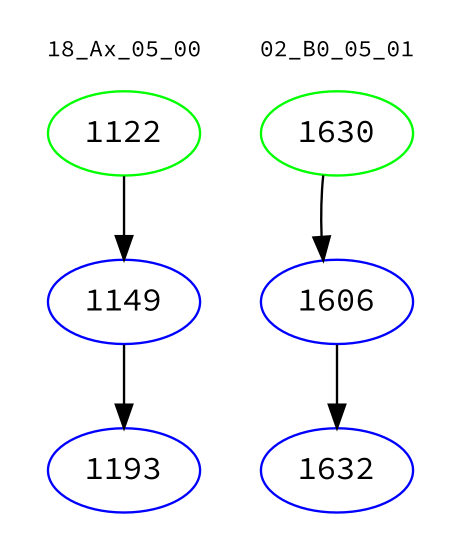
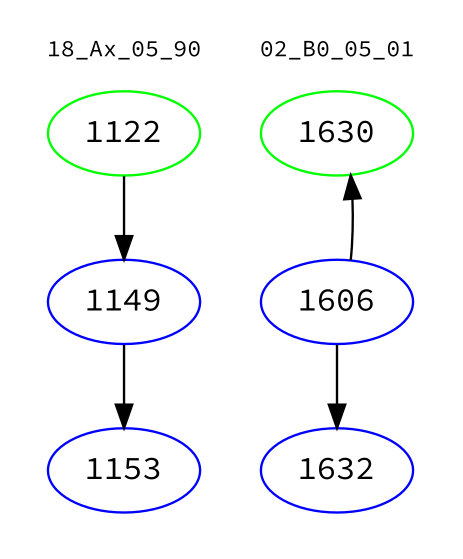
(125, 50) -> (125, 50)
(321, 206) -> (353, 230)
(124, 470) -> (124, 470)
